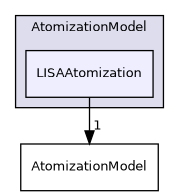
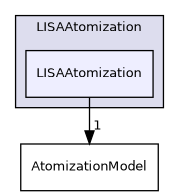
(90, 28) -> (90, 28)
